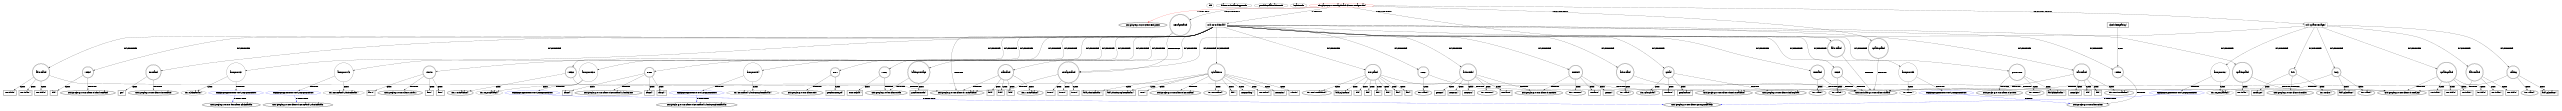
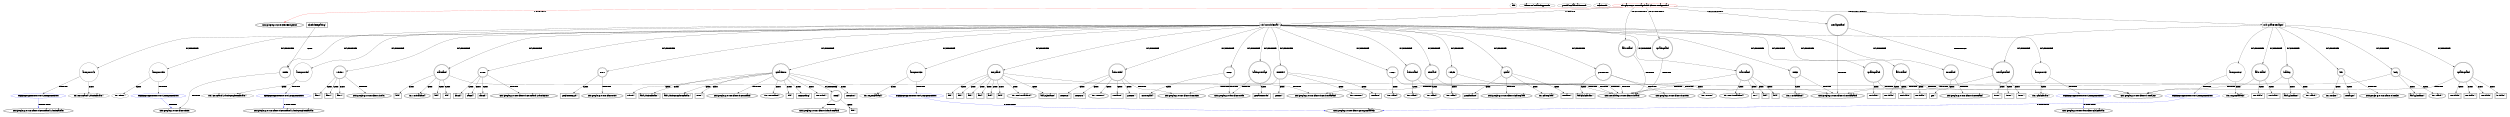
(512, 37) -> (811, 82)
(2075, 93) -> (1755, 96)
